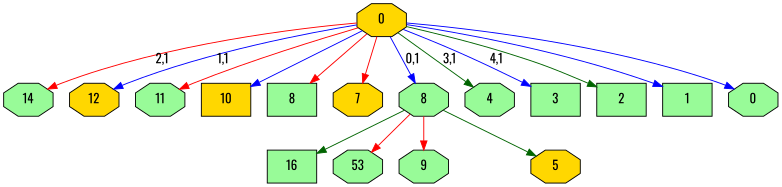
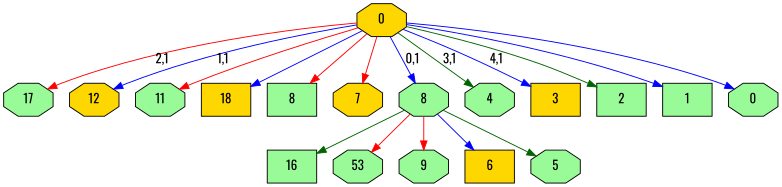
(28, 100) -> (28, 100)
(226, 100) -> (226, 100)
(556, 100) -> (556, 100)
none -> (490, 167)
(556, 167) -> (556, 167)
